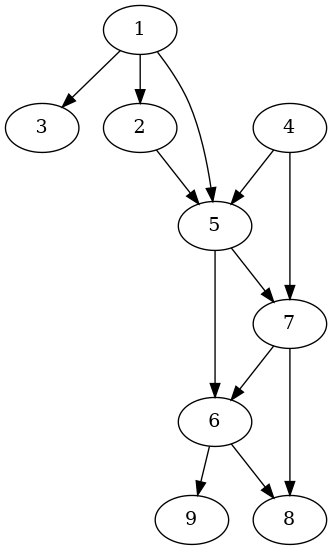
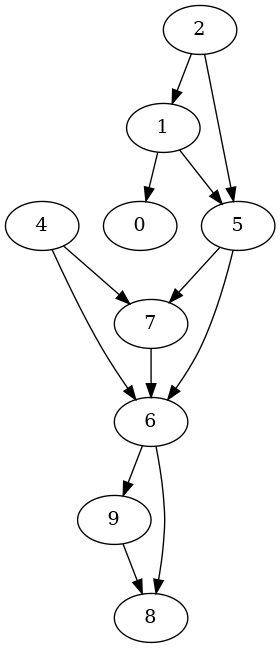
(140, 72) -> (184, 72)
(42, 128) -> (140, 226)
(257, 172) -> (87, 321)
(290, 415) -> (130, 562)
